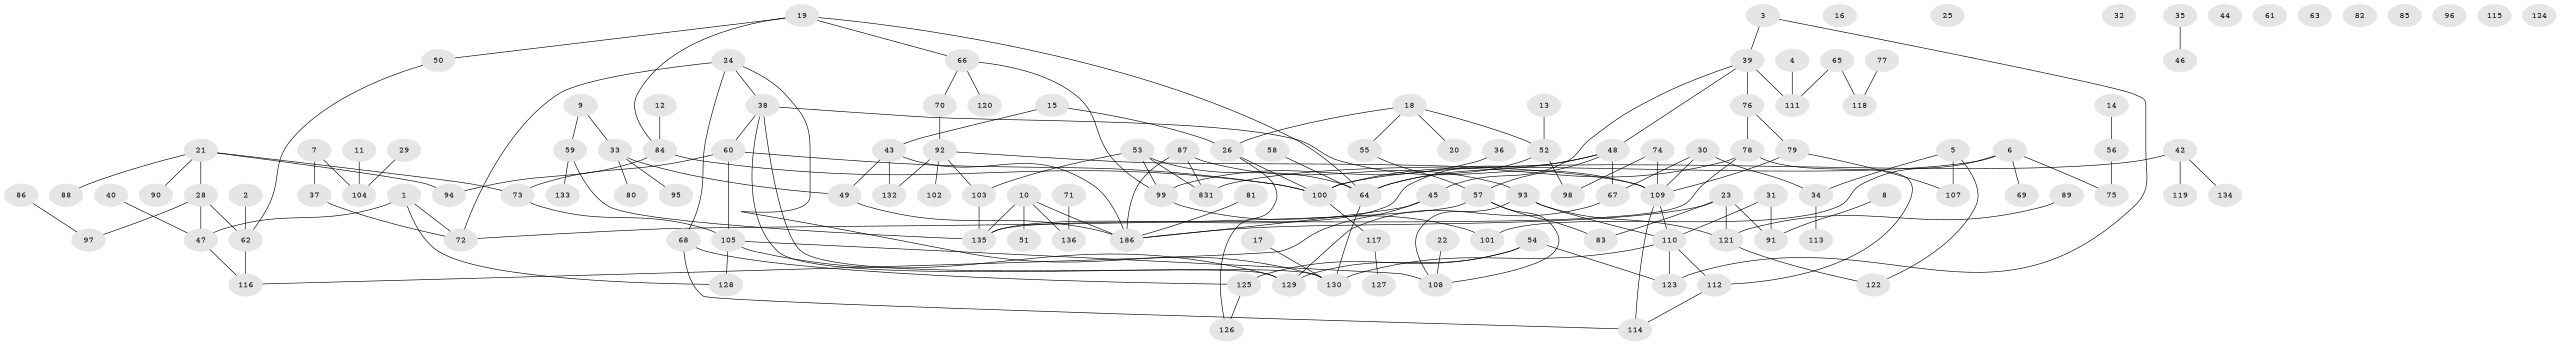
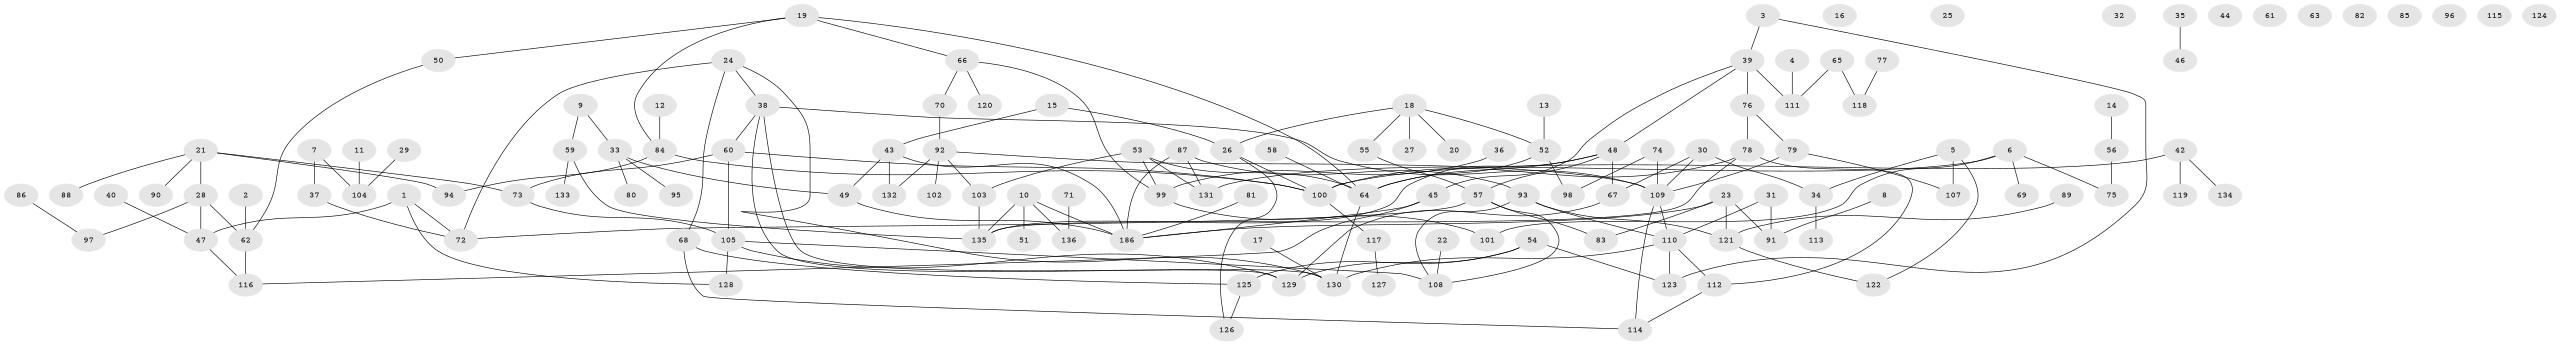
none -> (1409, 150)
(1206, 195) -> (1206, 195)
